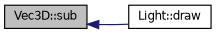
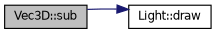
(114, 25) -> (102, 9)
